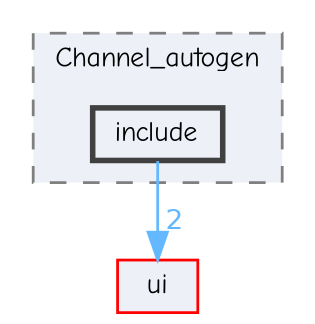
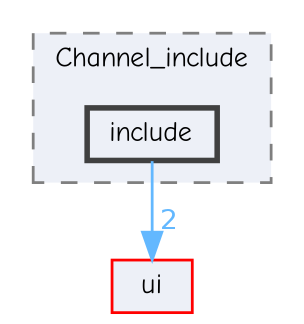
(158, 59) -> (152, 59)
